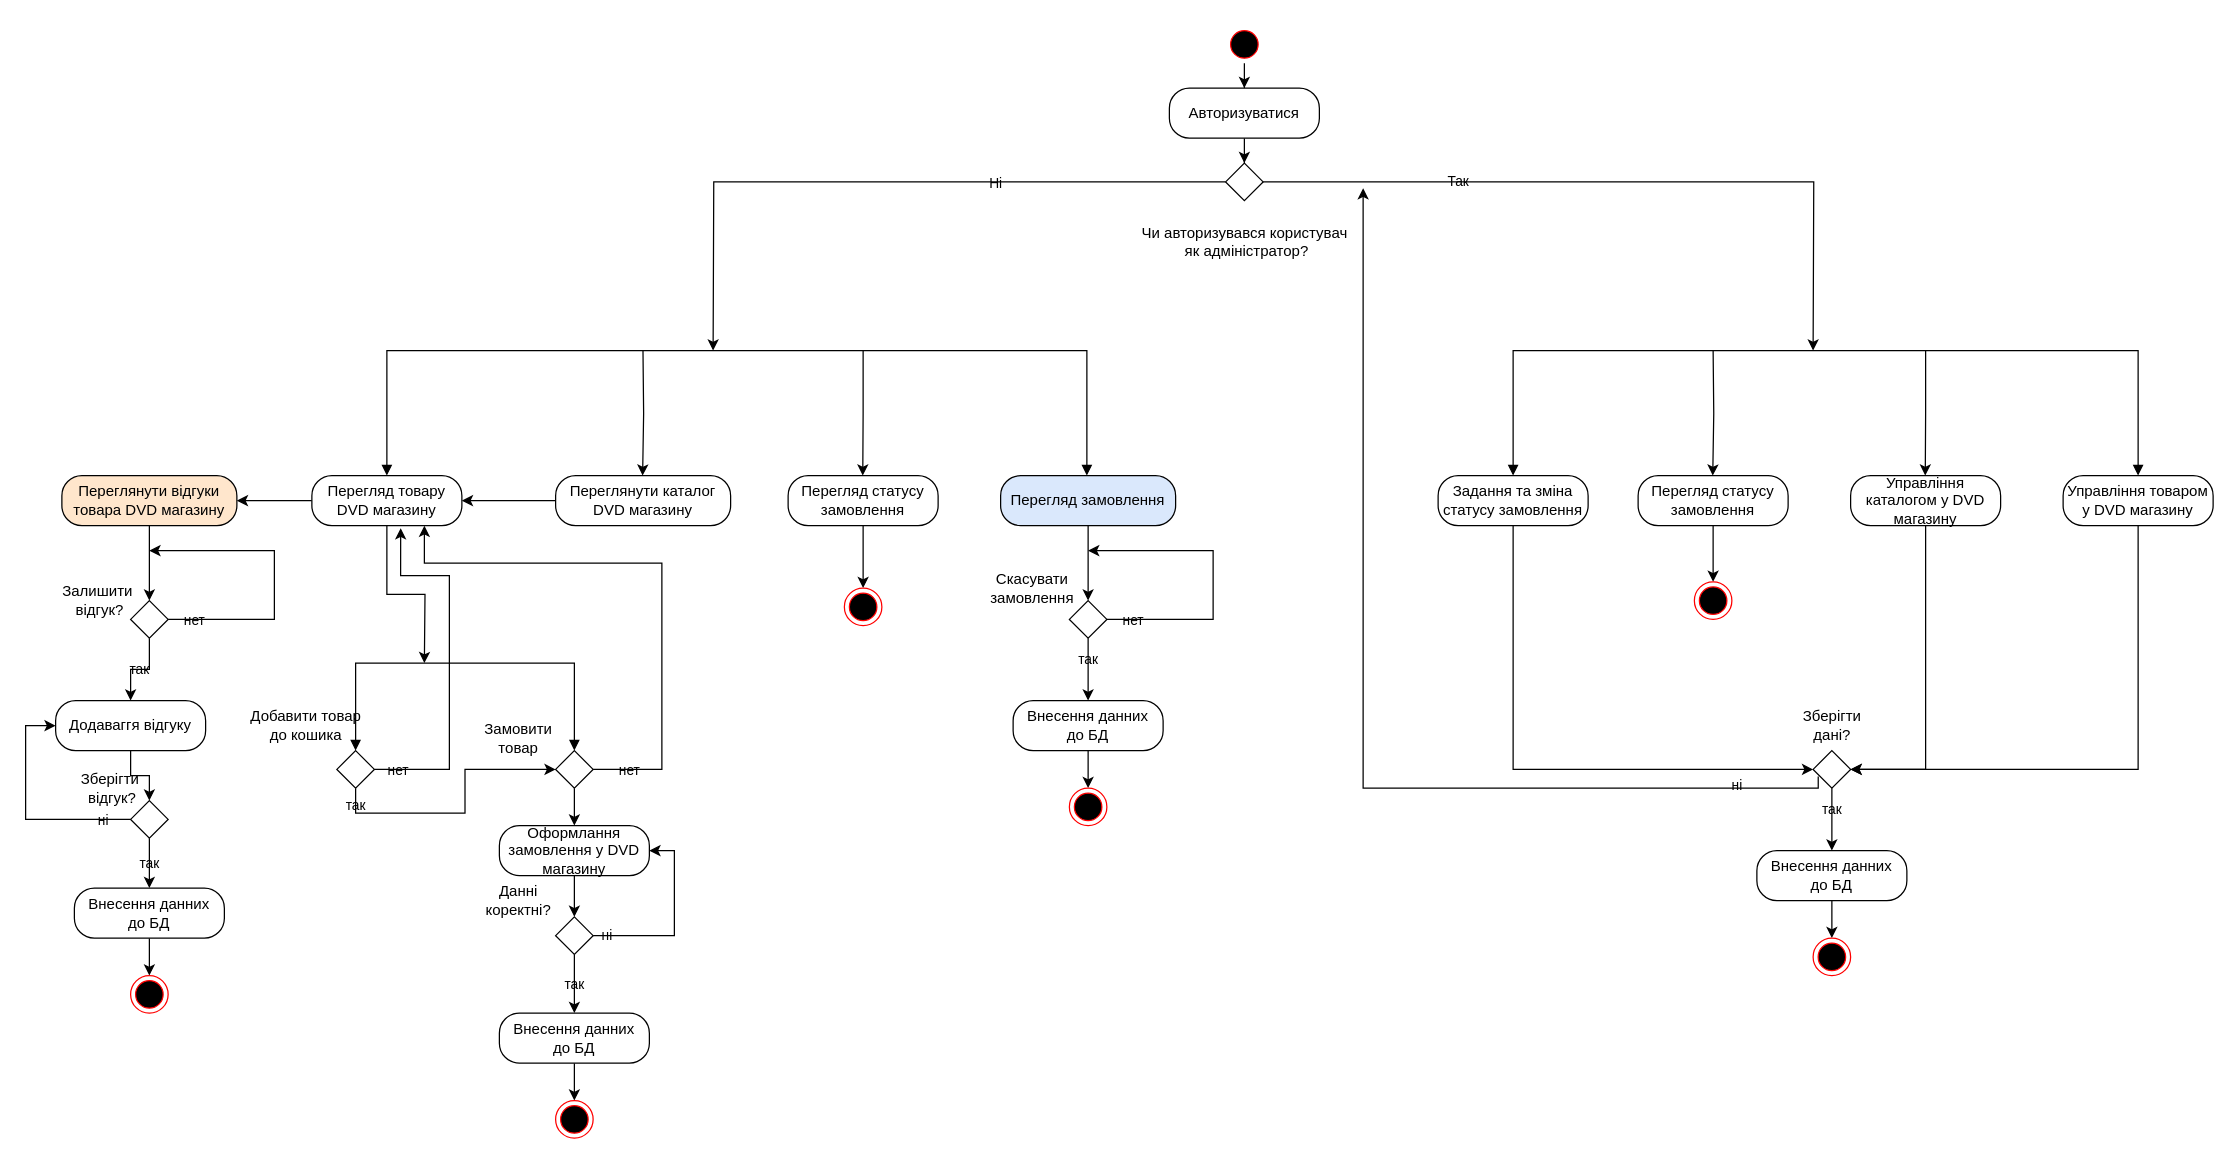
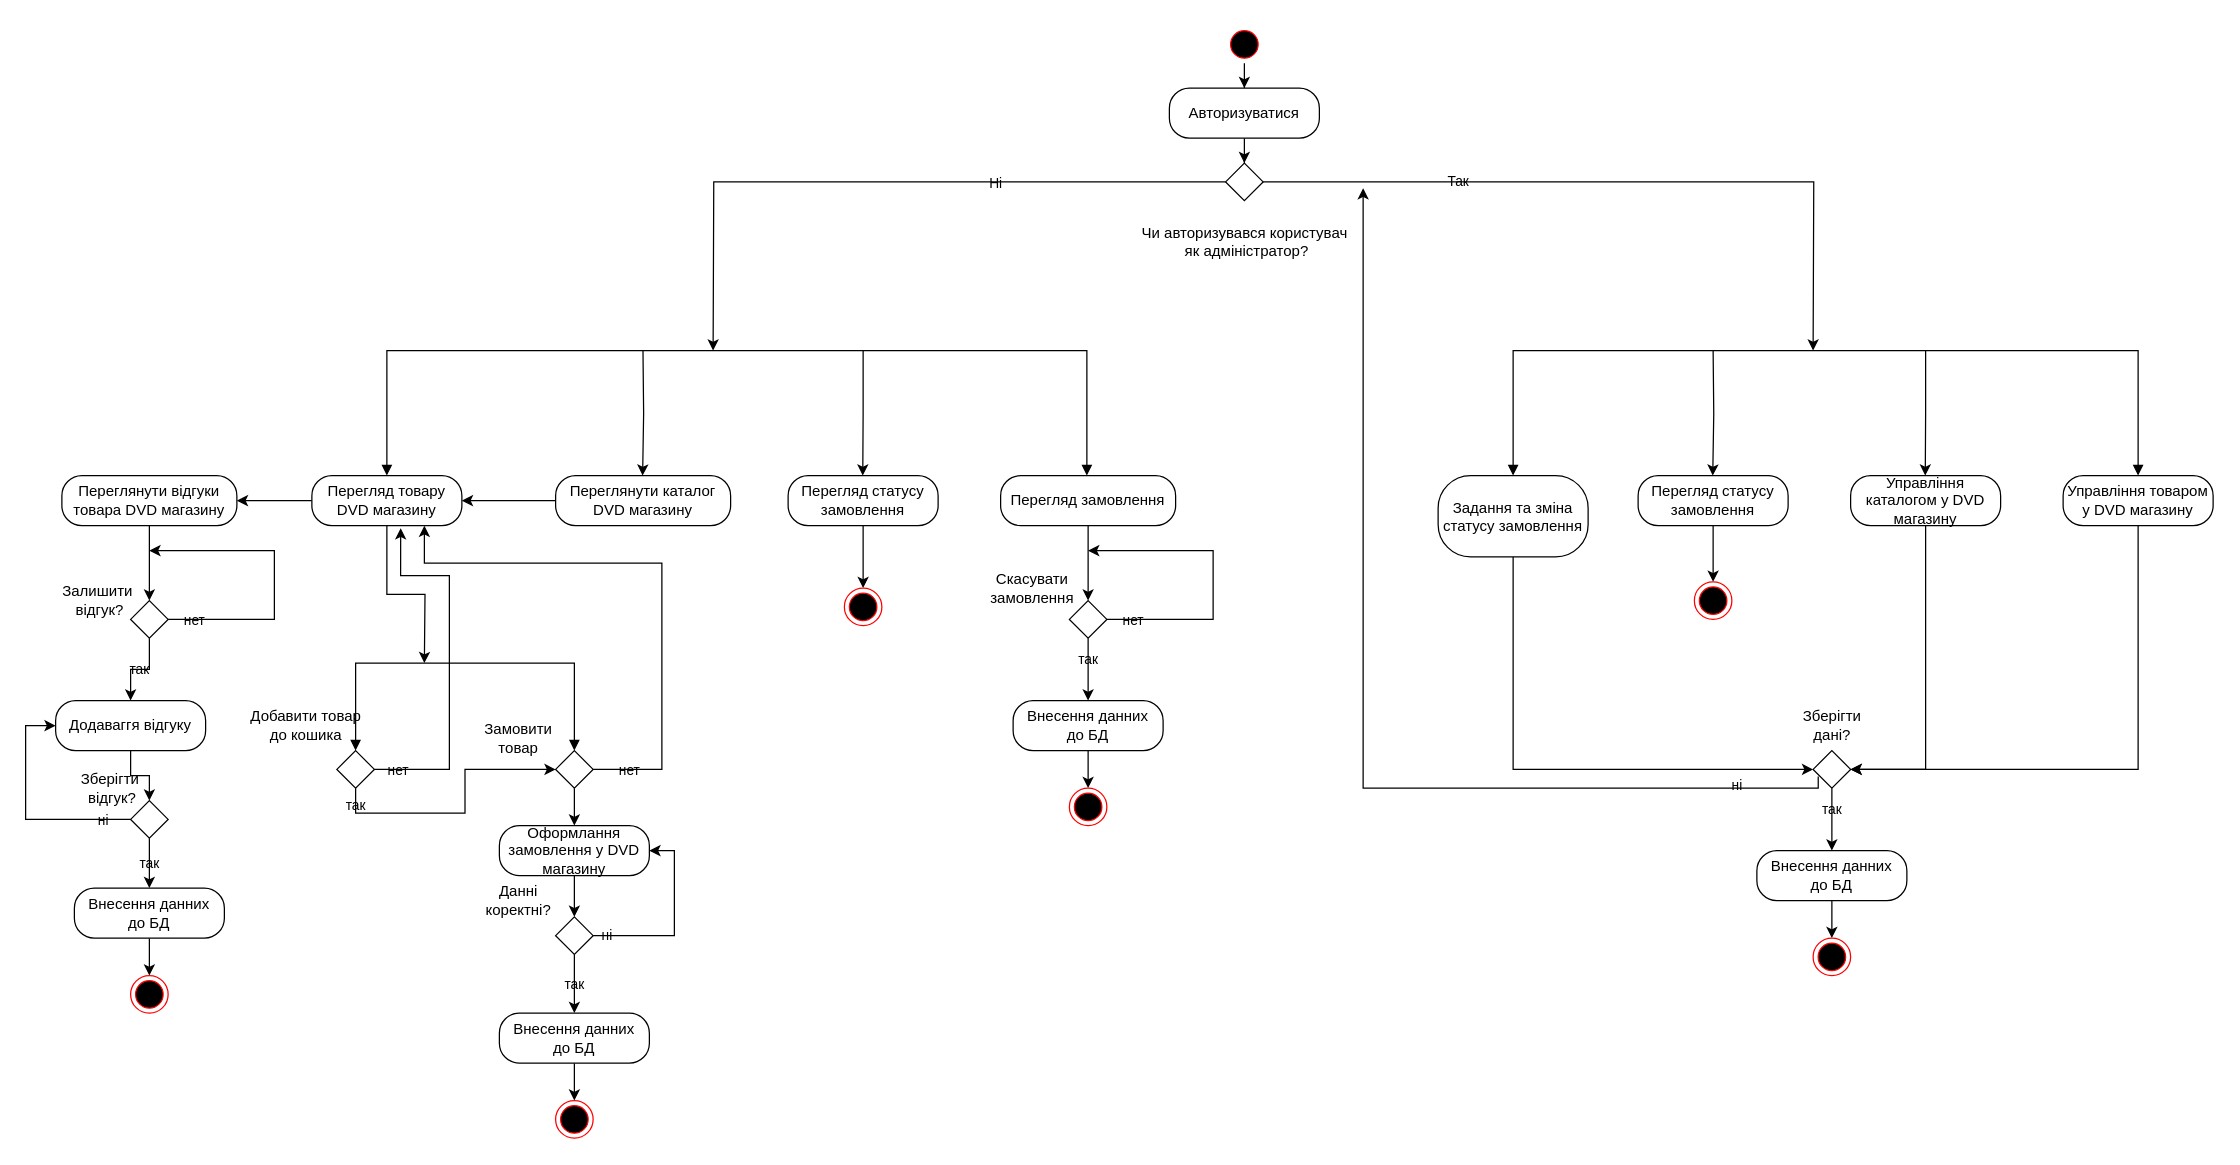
(149, 501) -> (149, 501)
(1088, 501) -> (1088, 501)
(1513, 501) -> (1513, 516)
